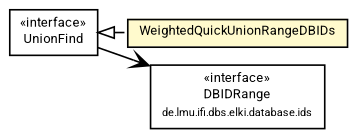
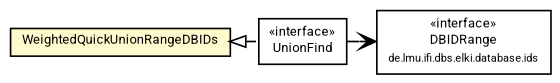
(121, 33) -> (252, 42)
